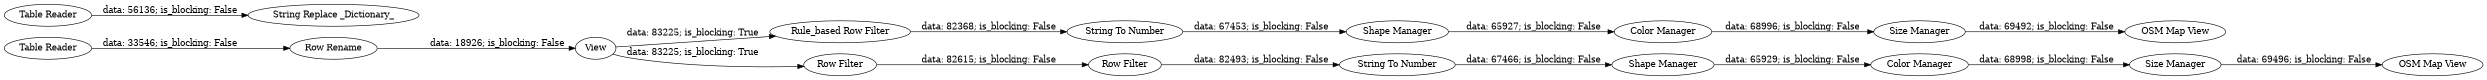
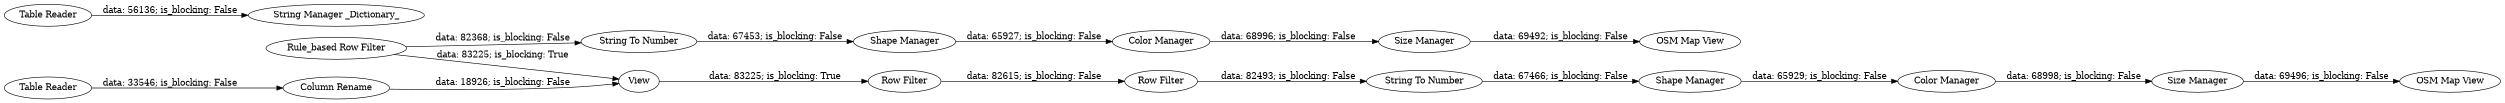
(333, 15) -> (336, 15)
(692, 42) -> (503, 67)
(333, 48) -> (336, 88)
